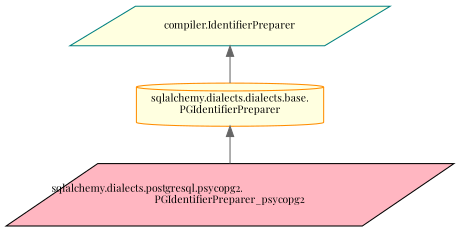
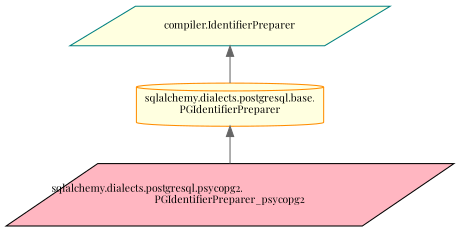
(230, 105) -> (230, 105)
